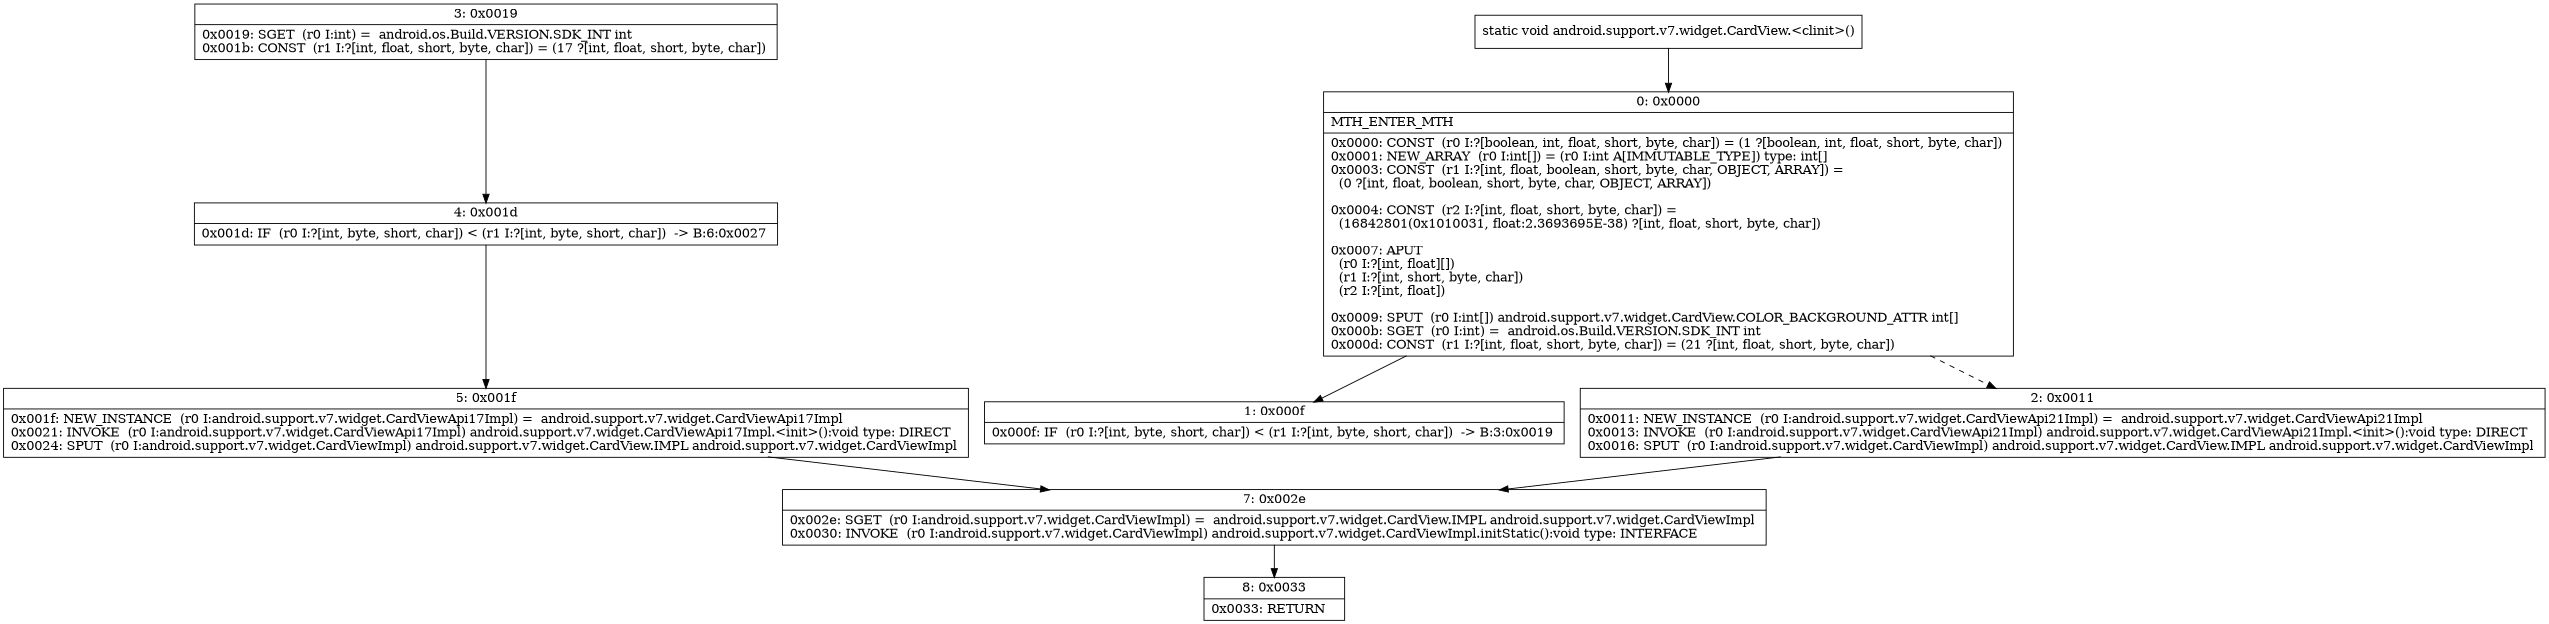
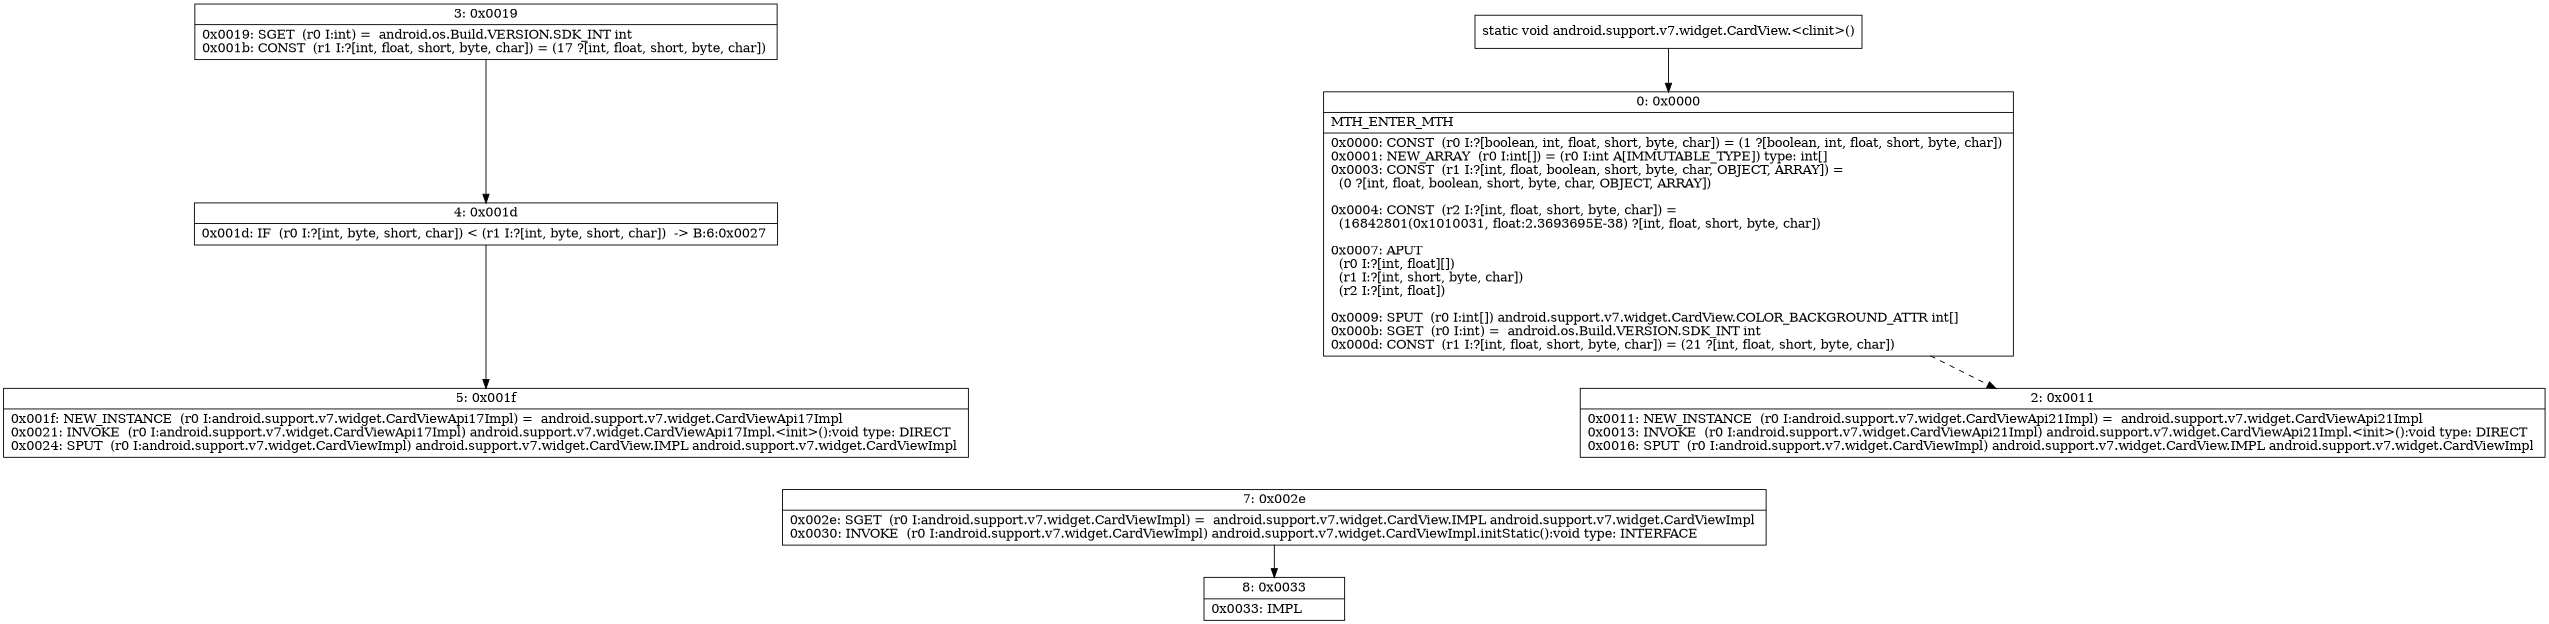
(1274, 423) -> none
(904, 473) -> none
(1645, 473) -> none
(1274, 609) -> (1263, 609)
